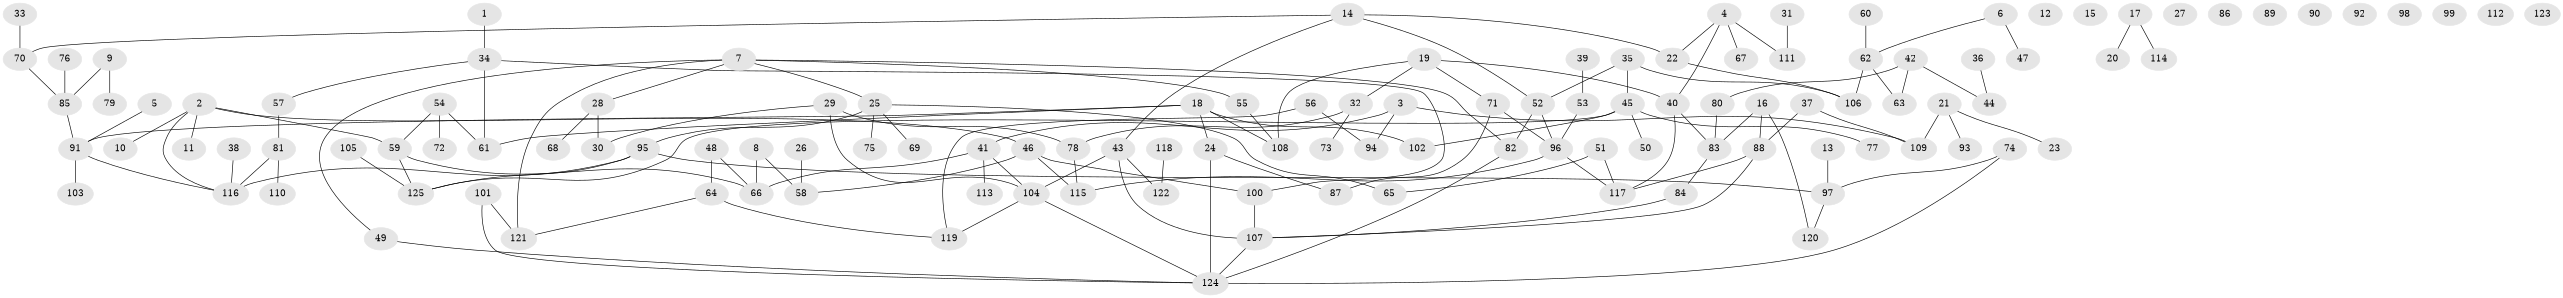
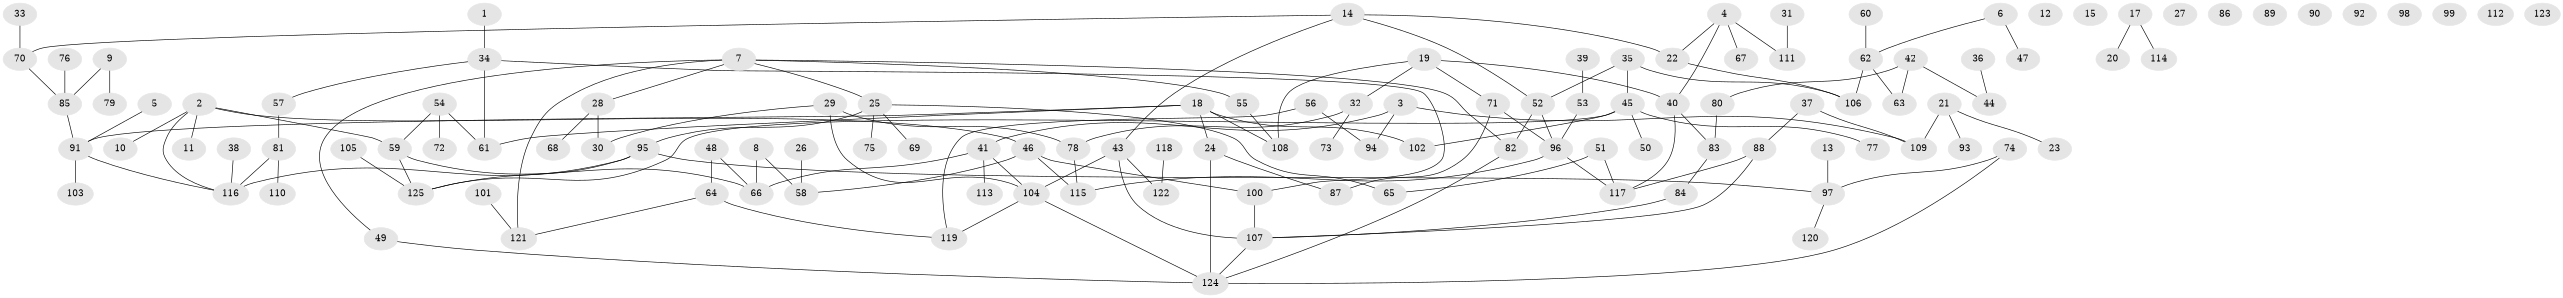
(1762, 104) -> none
(819, 275) -> none
